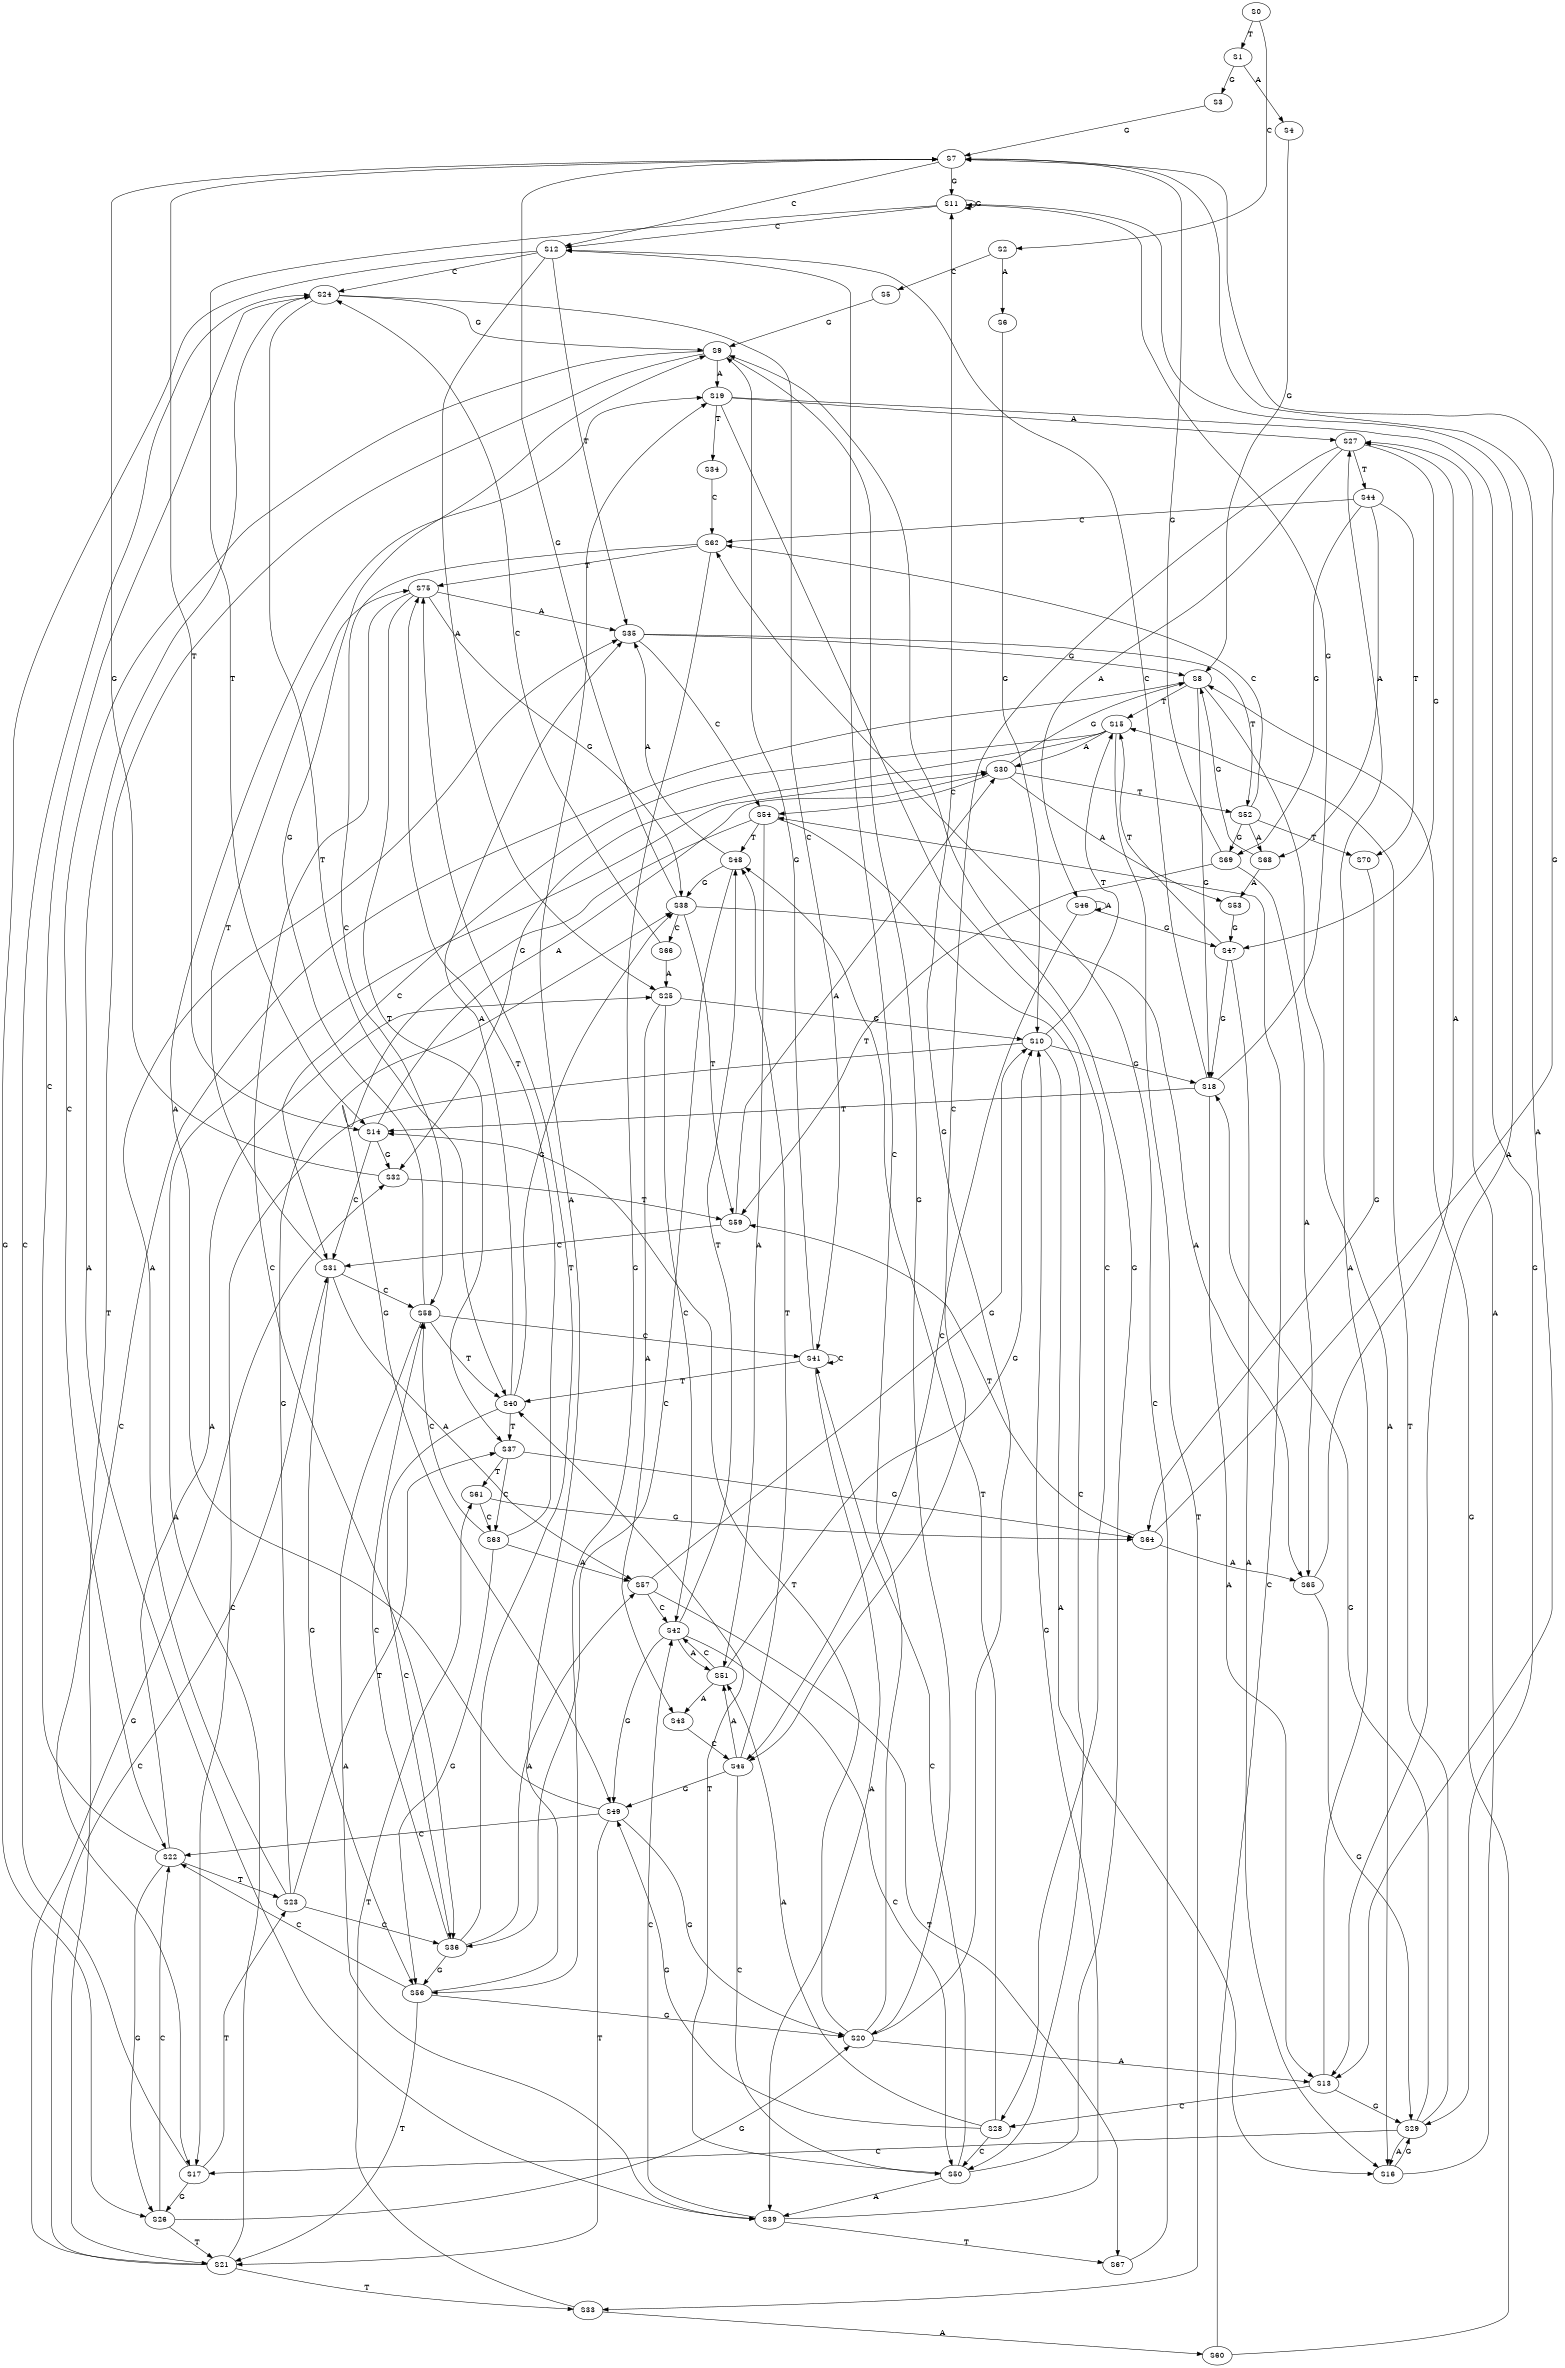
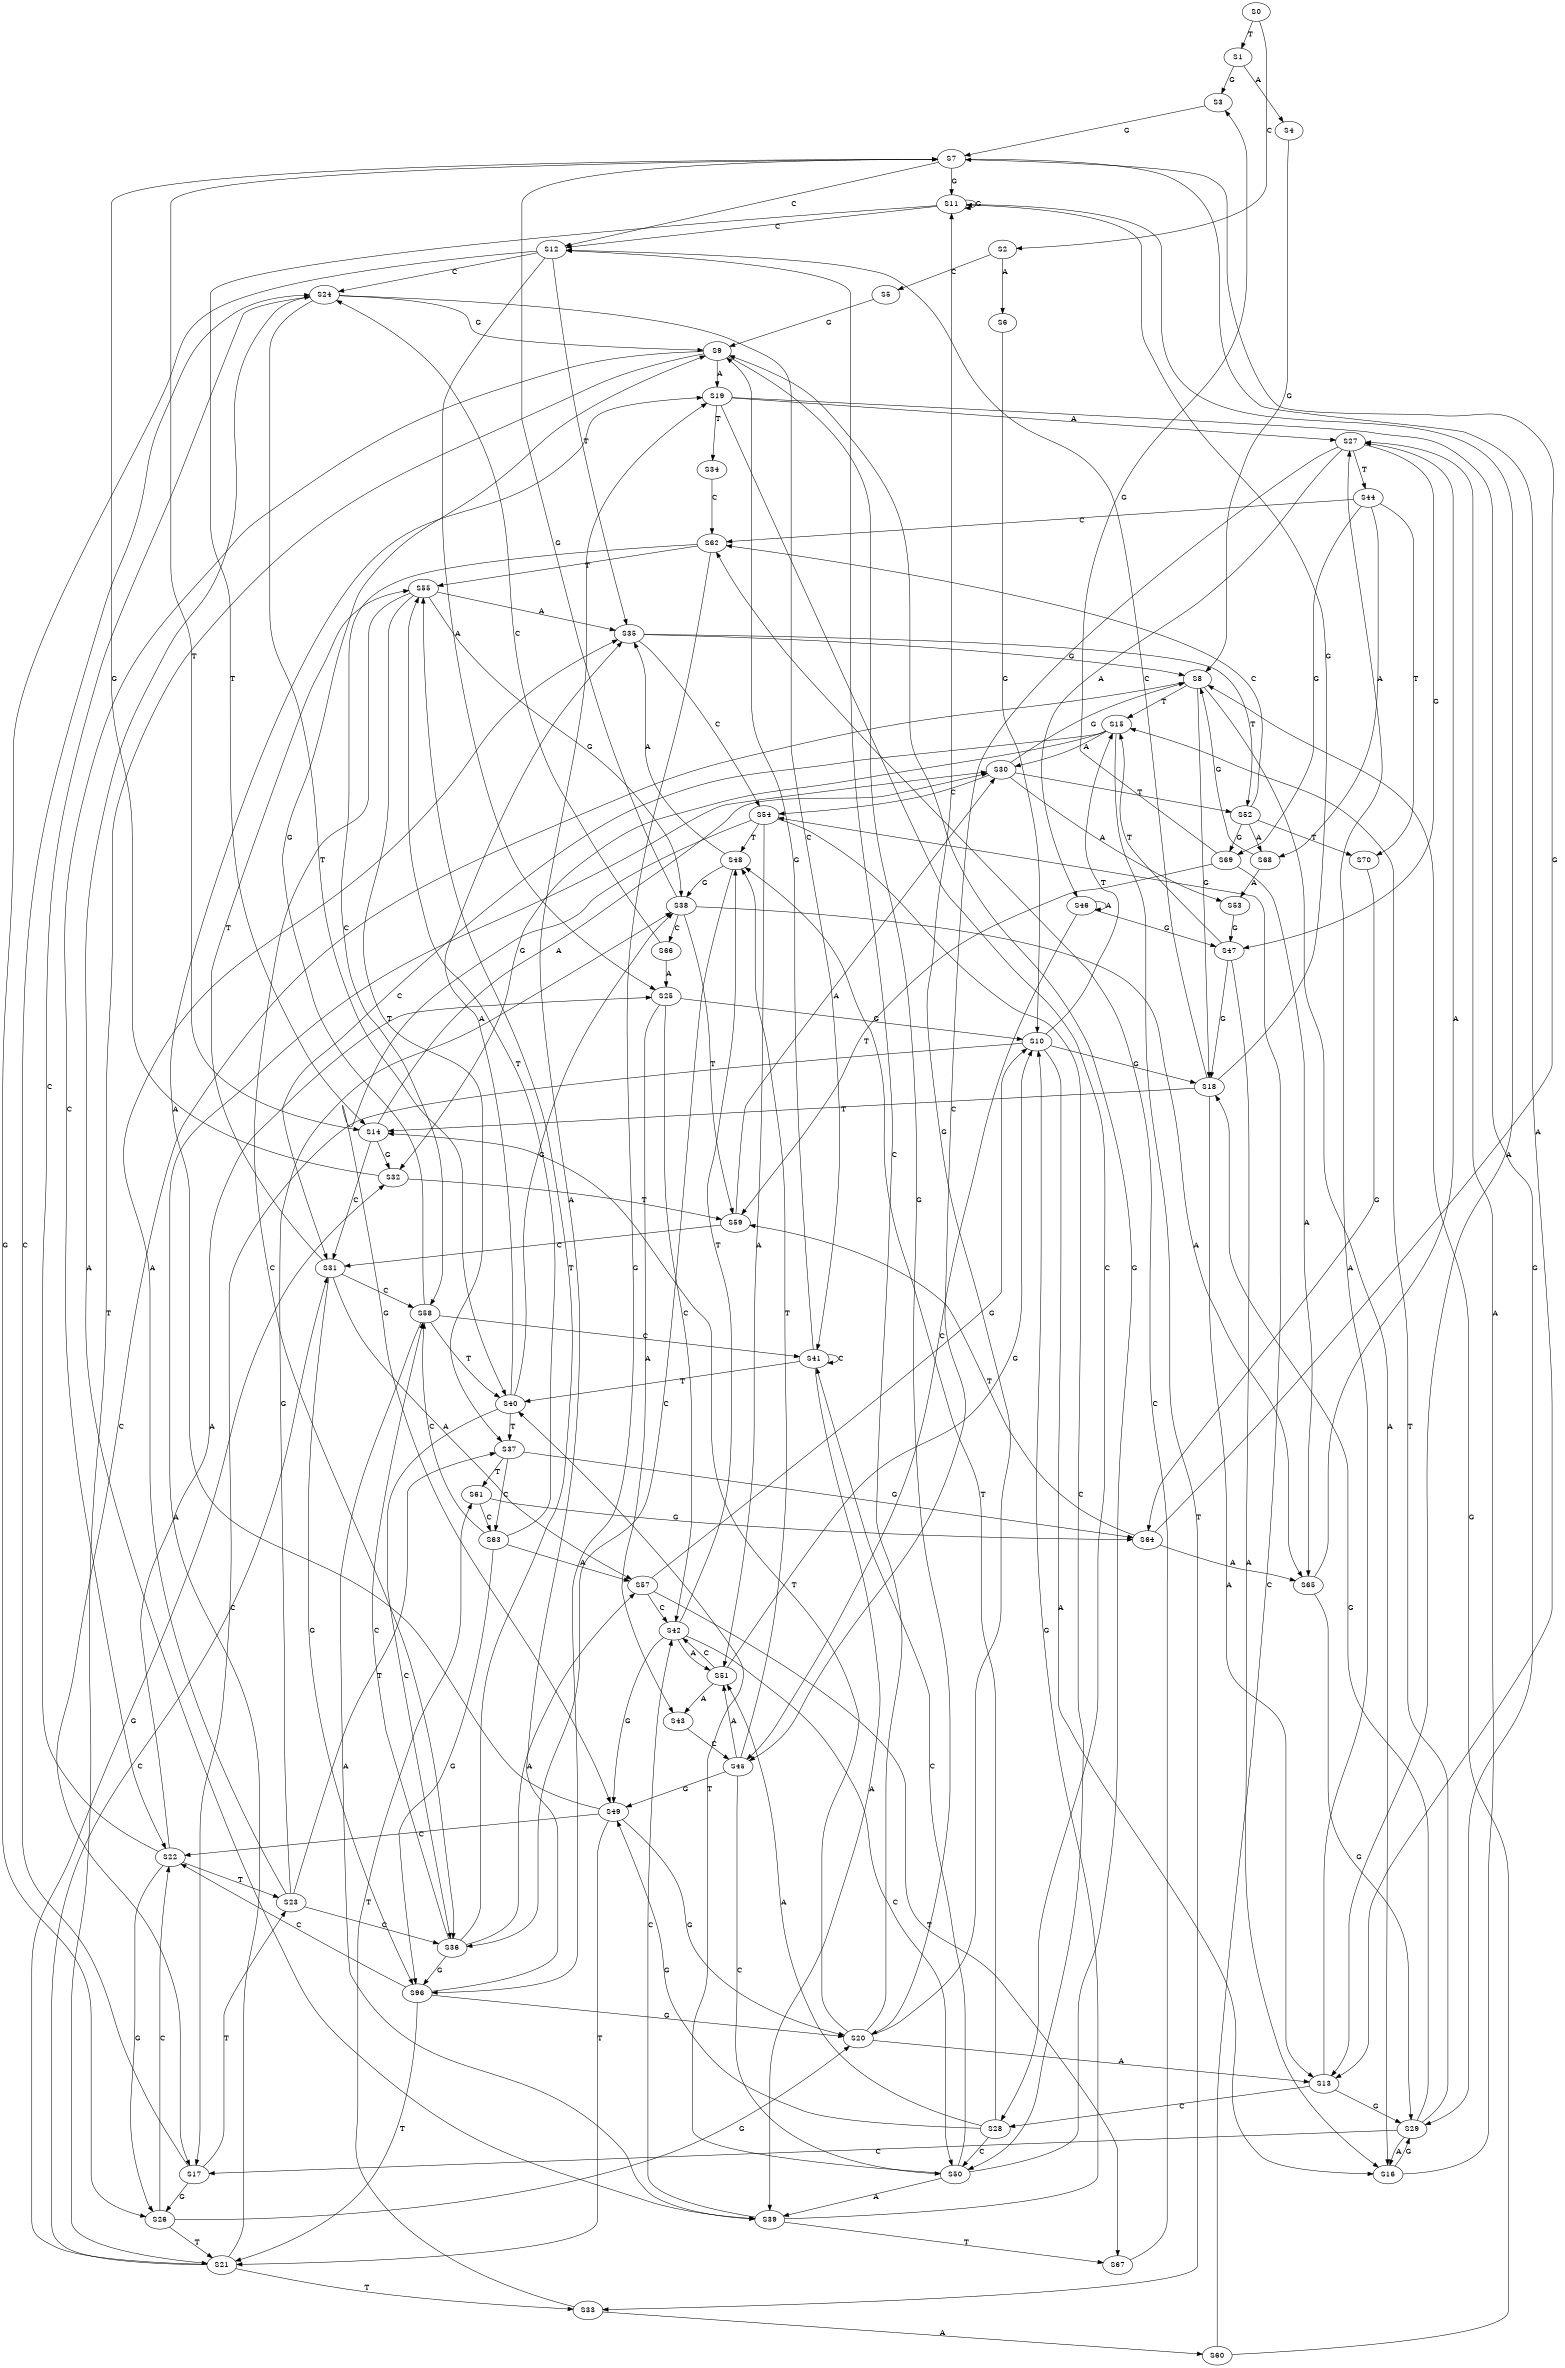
(1176, 443) -> (1118, 498)
(423, 589) -> (423, 589)
(417, 1993) -> (417, 1993)
